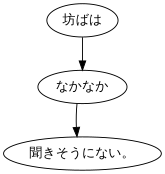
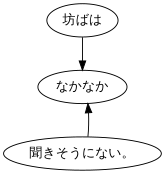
(76, 115) -> (89, 125)
